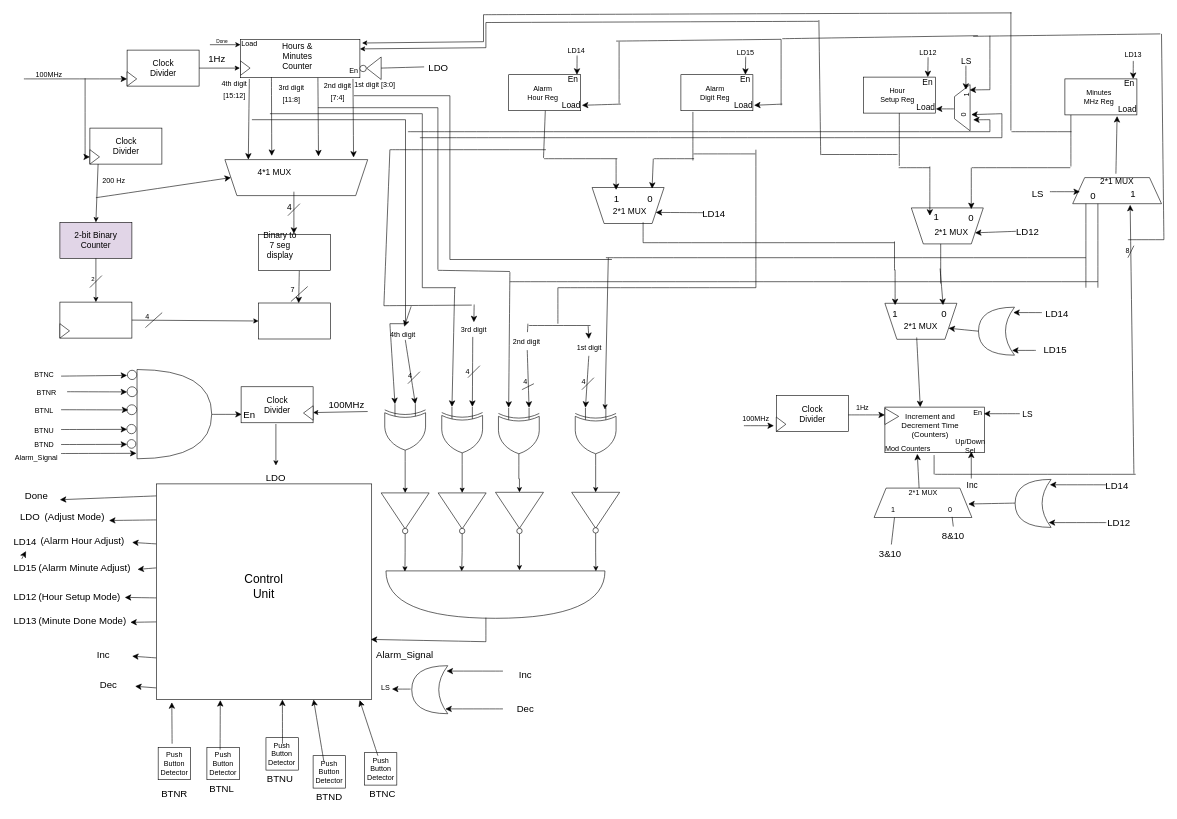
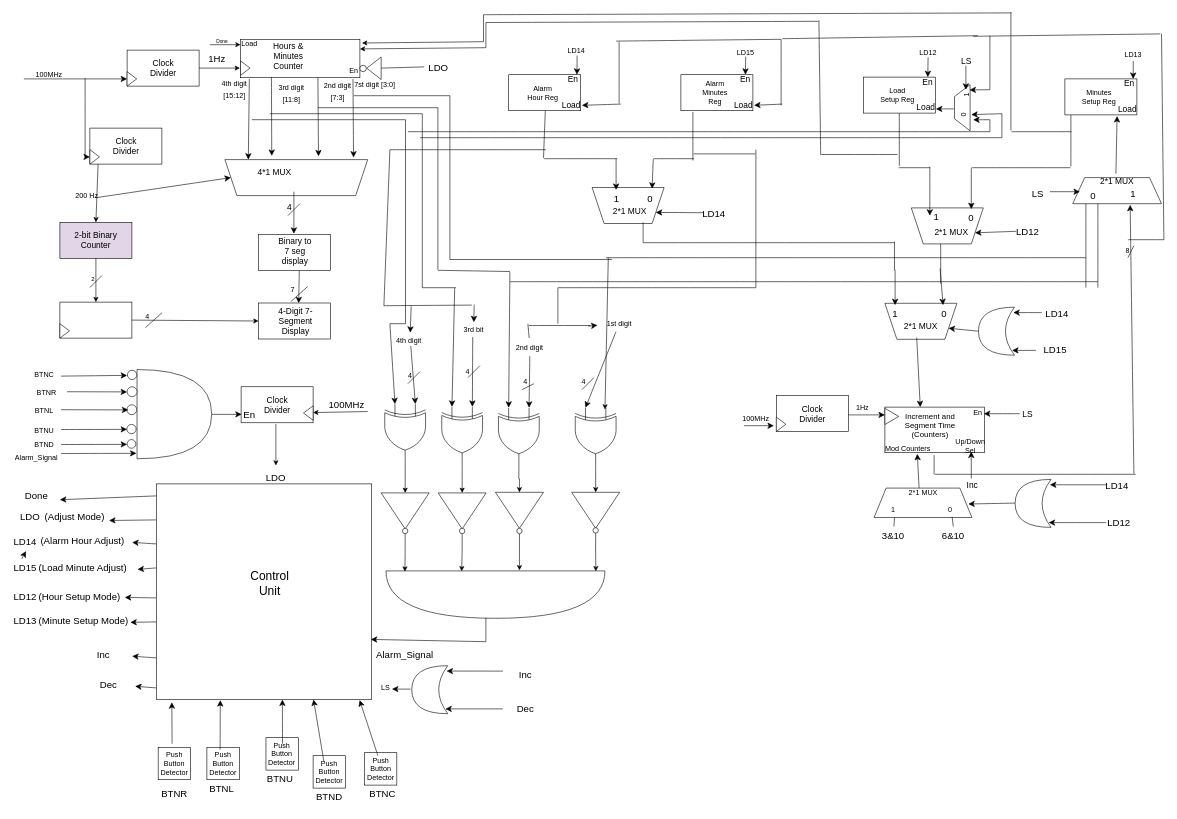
(297, 56) -> (288, 56)
(375, 84) -> (375, 84)
(338, 90) -> (338, 90)
(715, 93) -> (715, 93)
(897, 95) -> (897, 95)
(1099, 97) -> (1099, 97)
(116, 181) -> (89, 196)
(280, 245) -> (295, 251)
none -> (296, 321)
(474, 329) -> (474, 329)
(404, 333) -> (410, 339)
(527, 341) -> (530, 347)
(589, 347) -> (619, 323)
(930, 426) -> (930, 426)
(953, 536) -> (953, 536)
(890, 554) -> (893, 536)
(88, 568) -> (88, 568)
(264, 586) -> (270, 583)
(83, 621) -> (84, 621)
